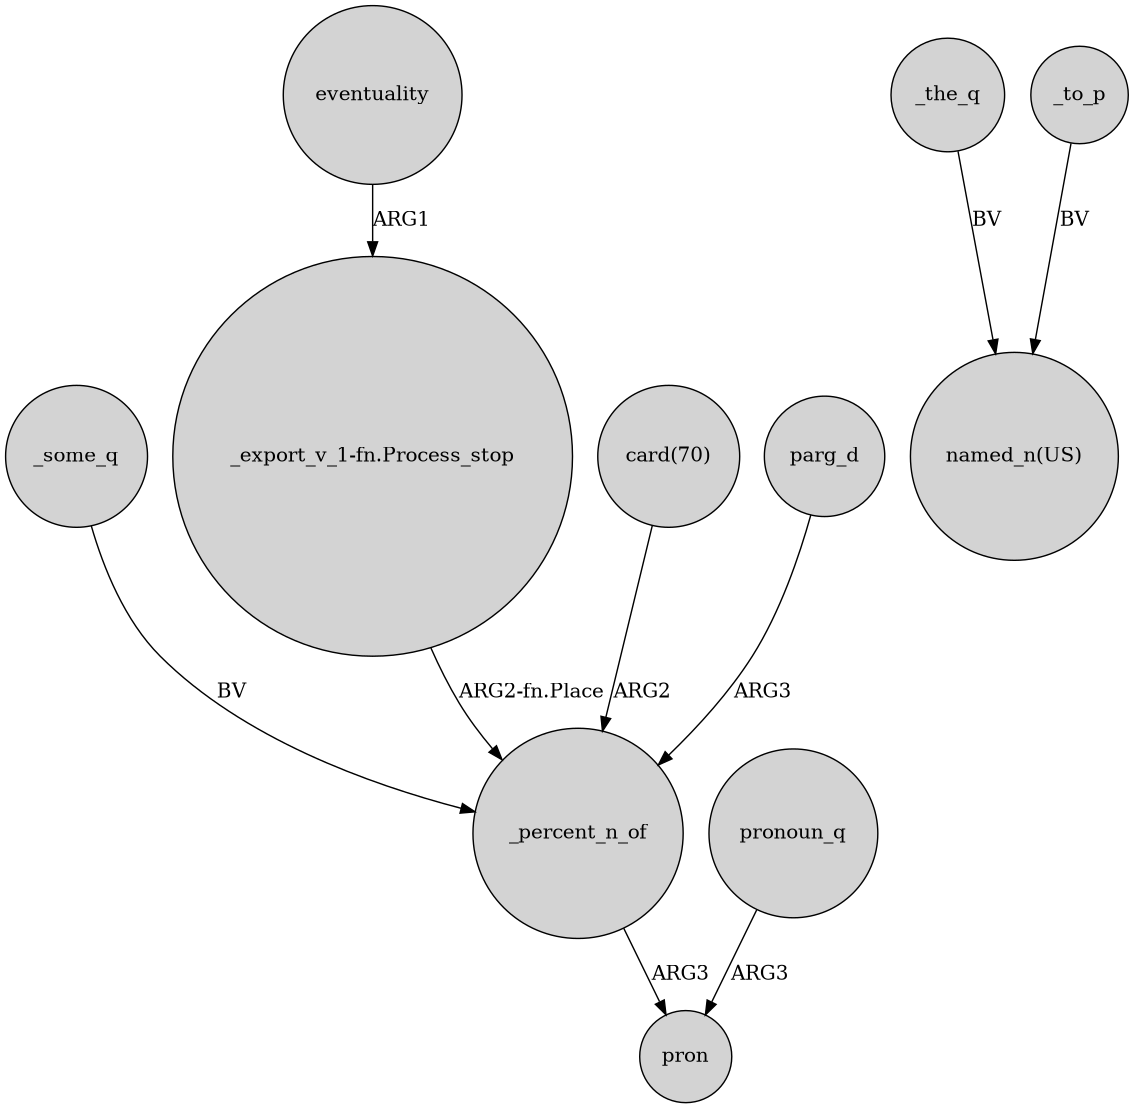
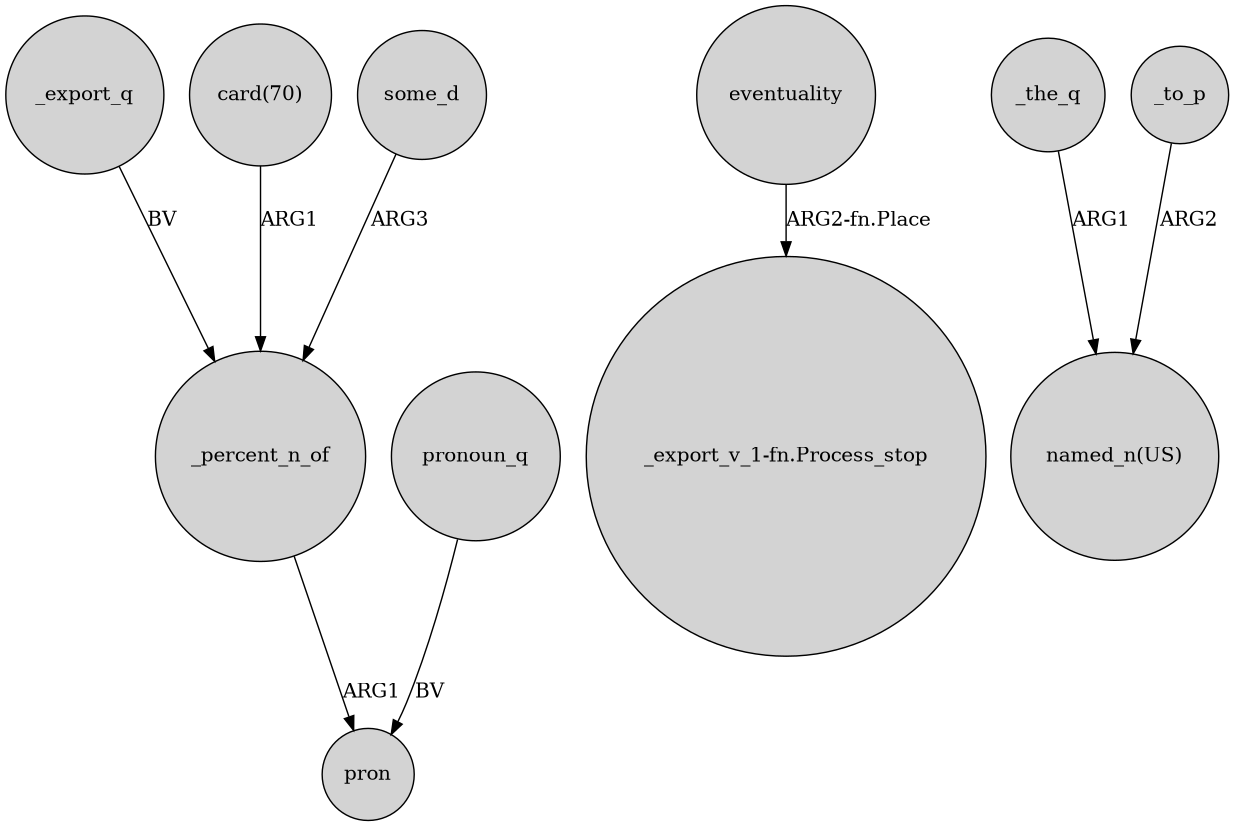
(402, 220) -> (859, 220)
(987, 220) -> (1101, 220)
(1075, 220) -> (1189, 220)
(77, 456) -> (85, 95)
(825, 456) -> (422, 95)
(643, 692) -> (290, 220)
(458, 701) -> none
(681, 974) -> (372, 692)
(760, 974) -> (430, 692)
